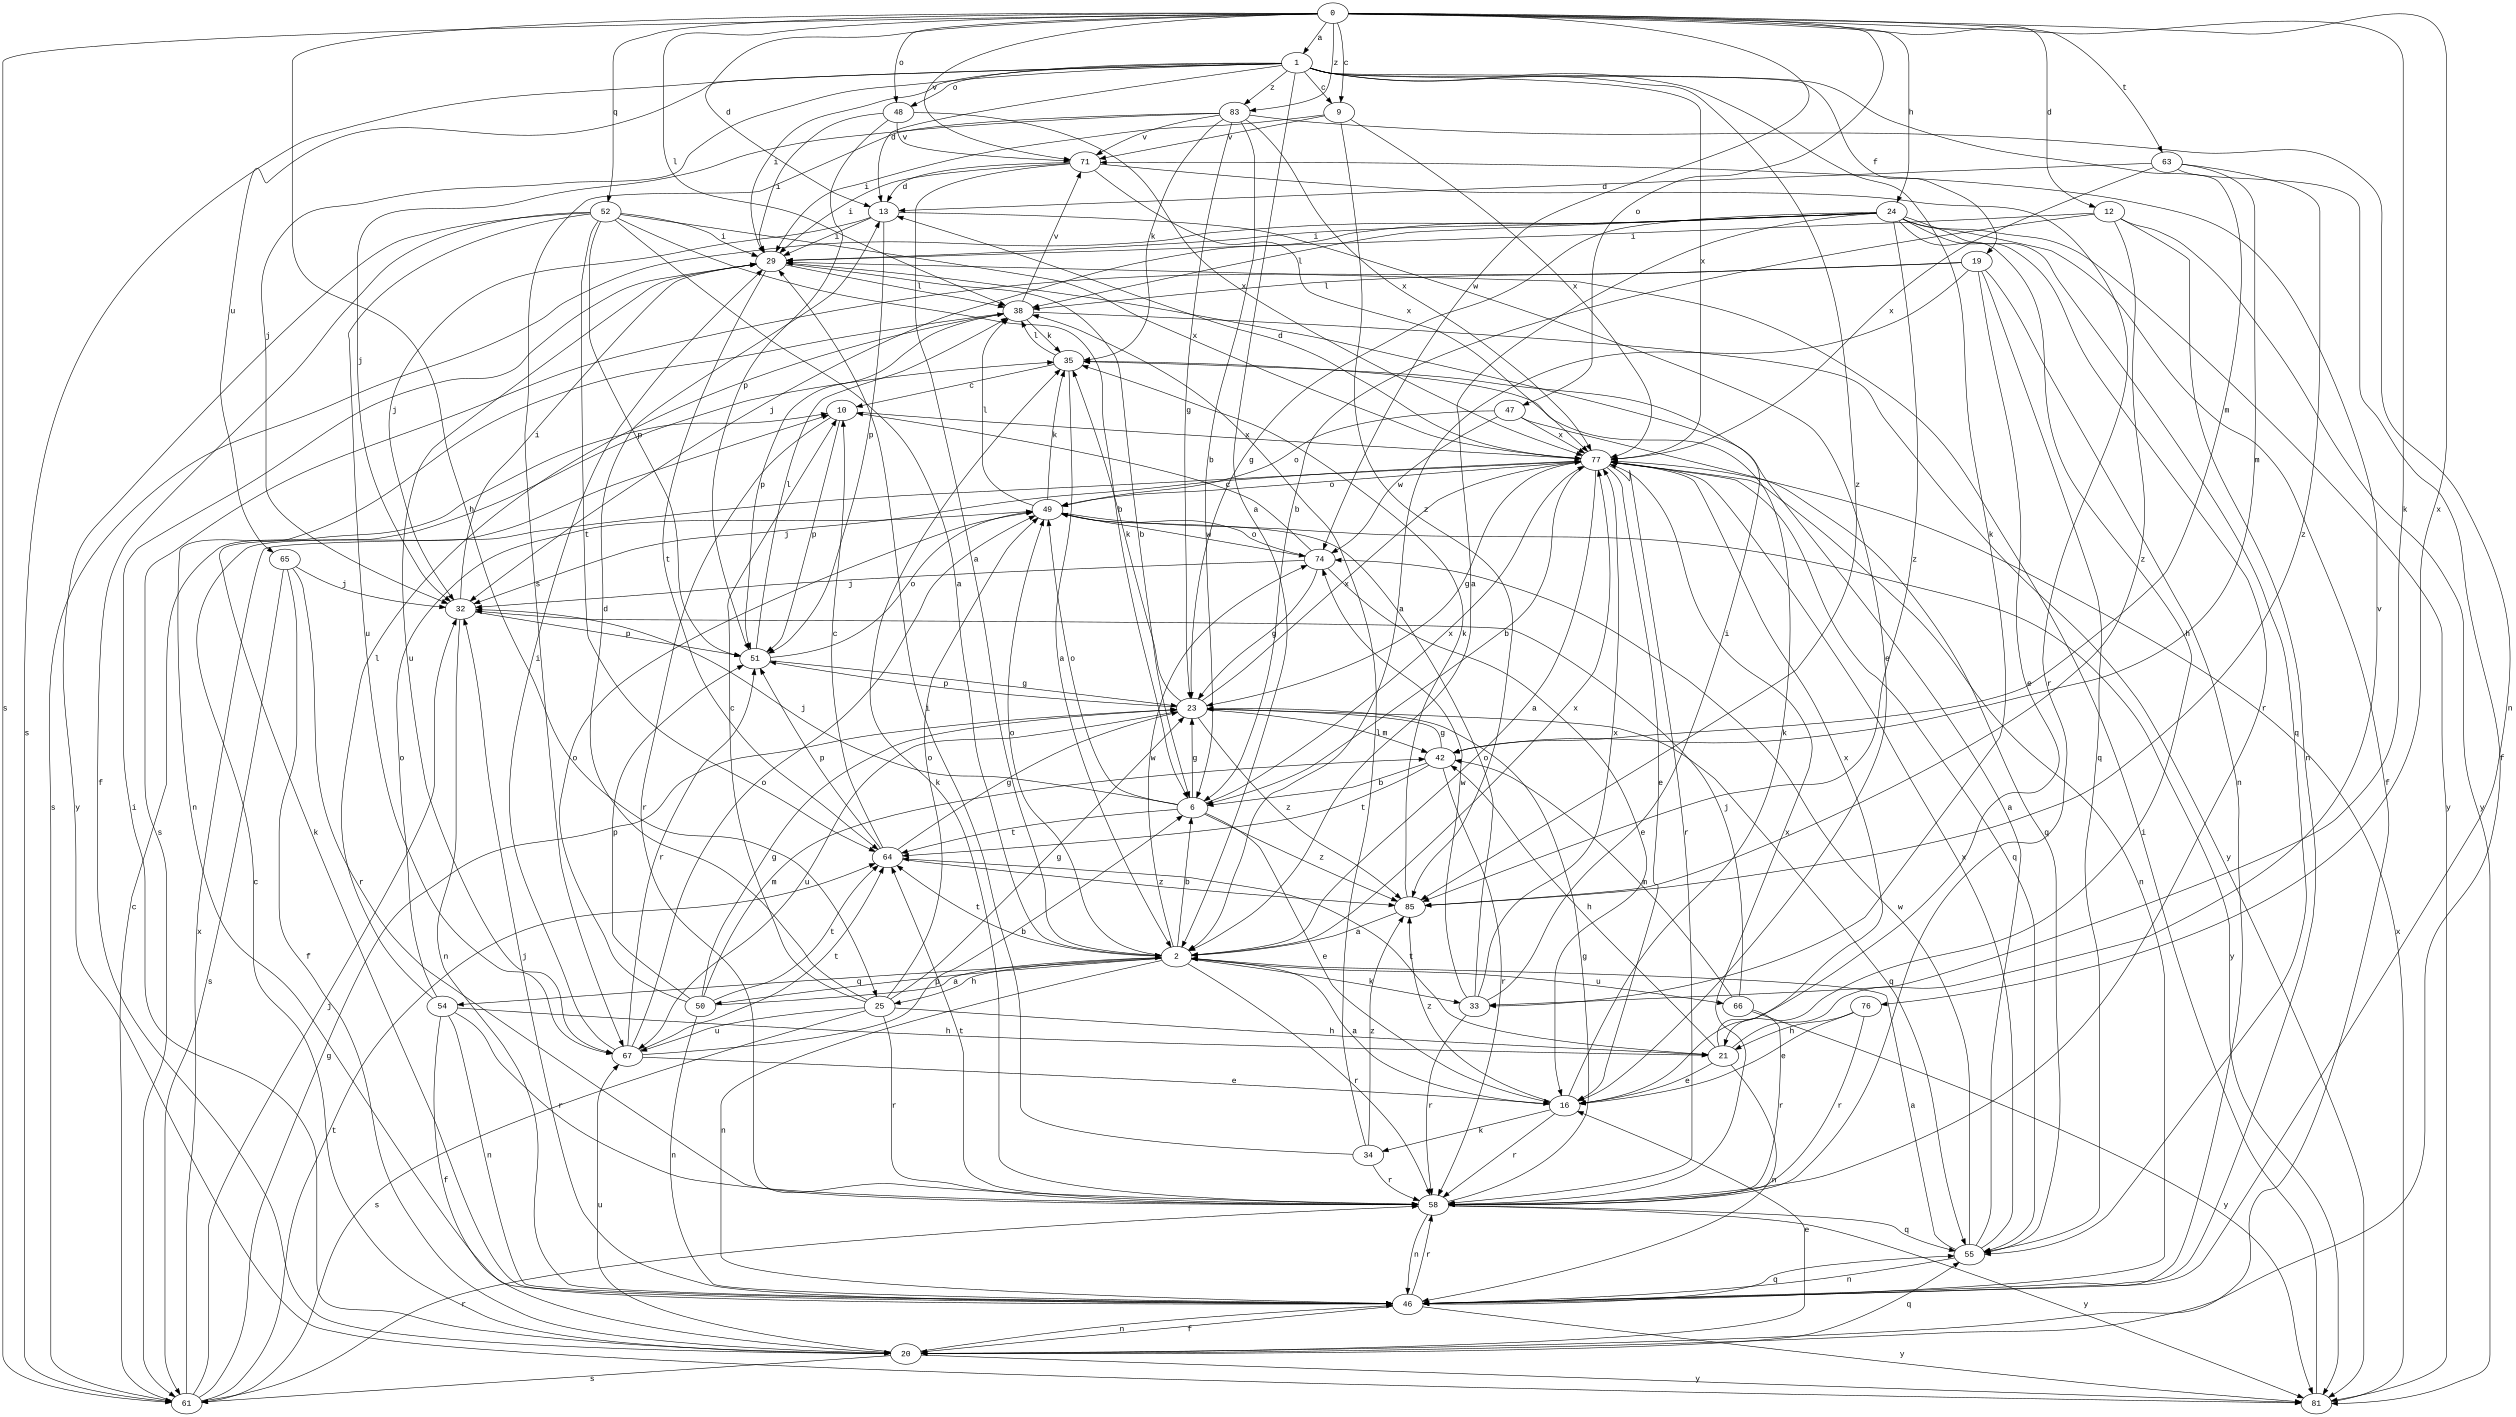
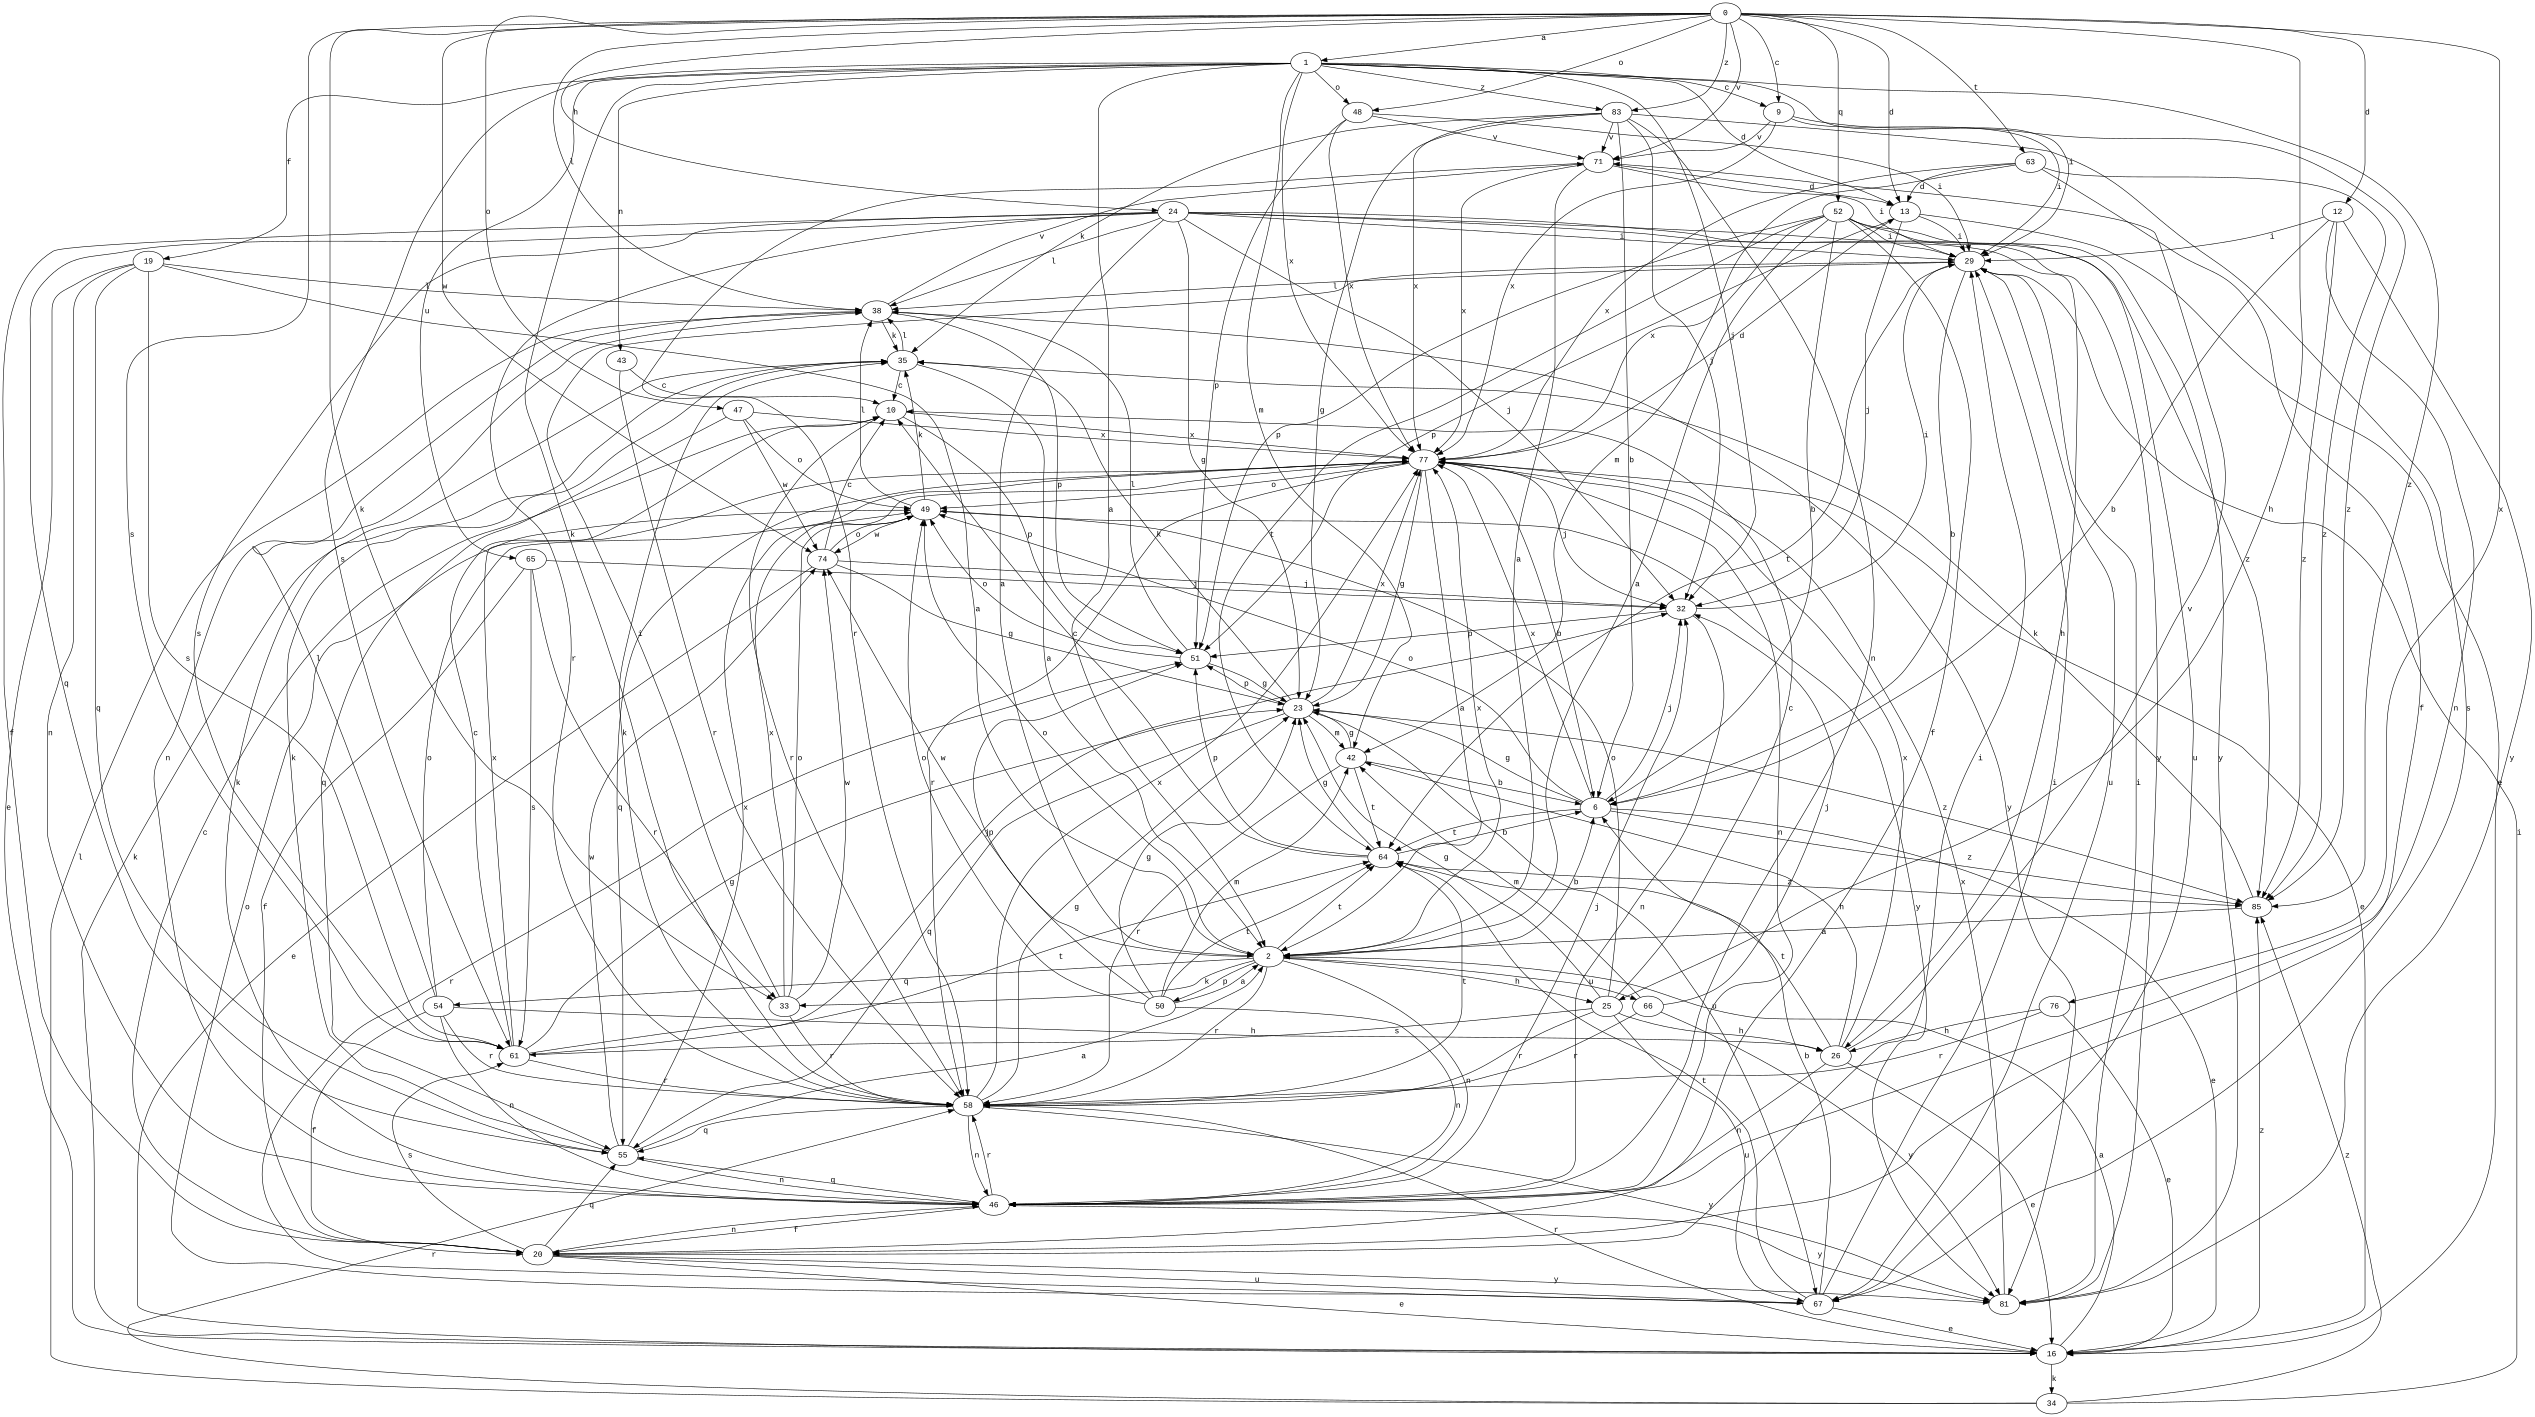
none -> (622, 361)
(600, 644) -> none
(2010, 808) -> (294, 758)
none -> (1487, 833)
(1723, 1056) -> (1836, 1056)
